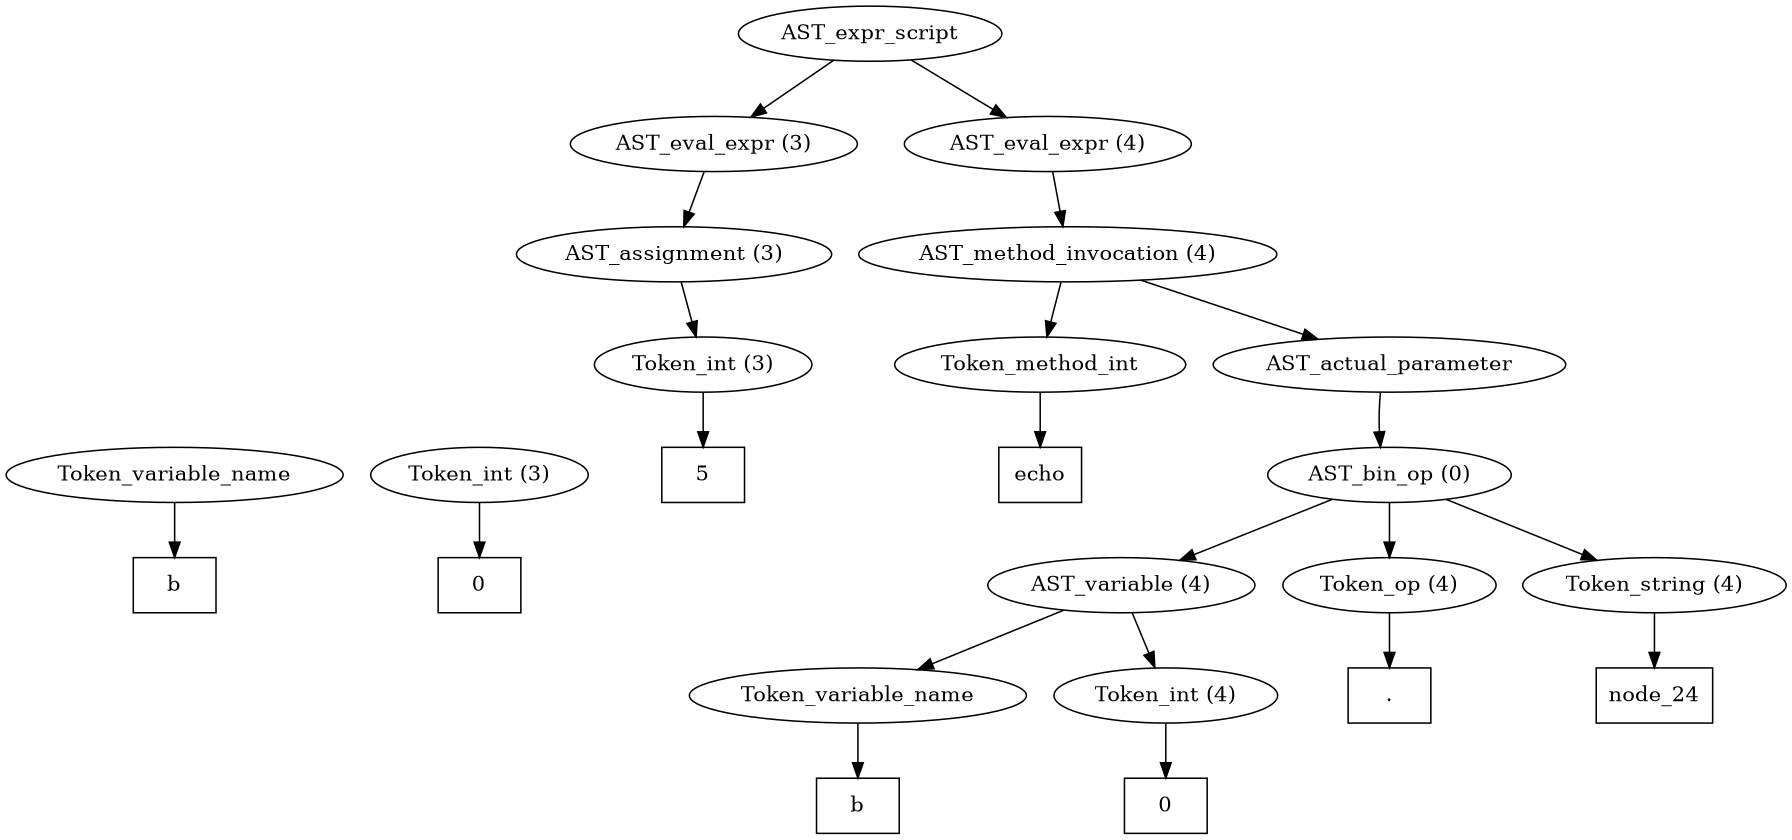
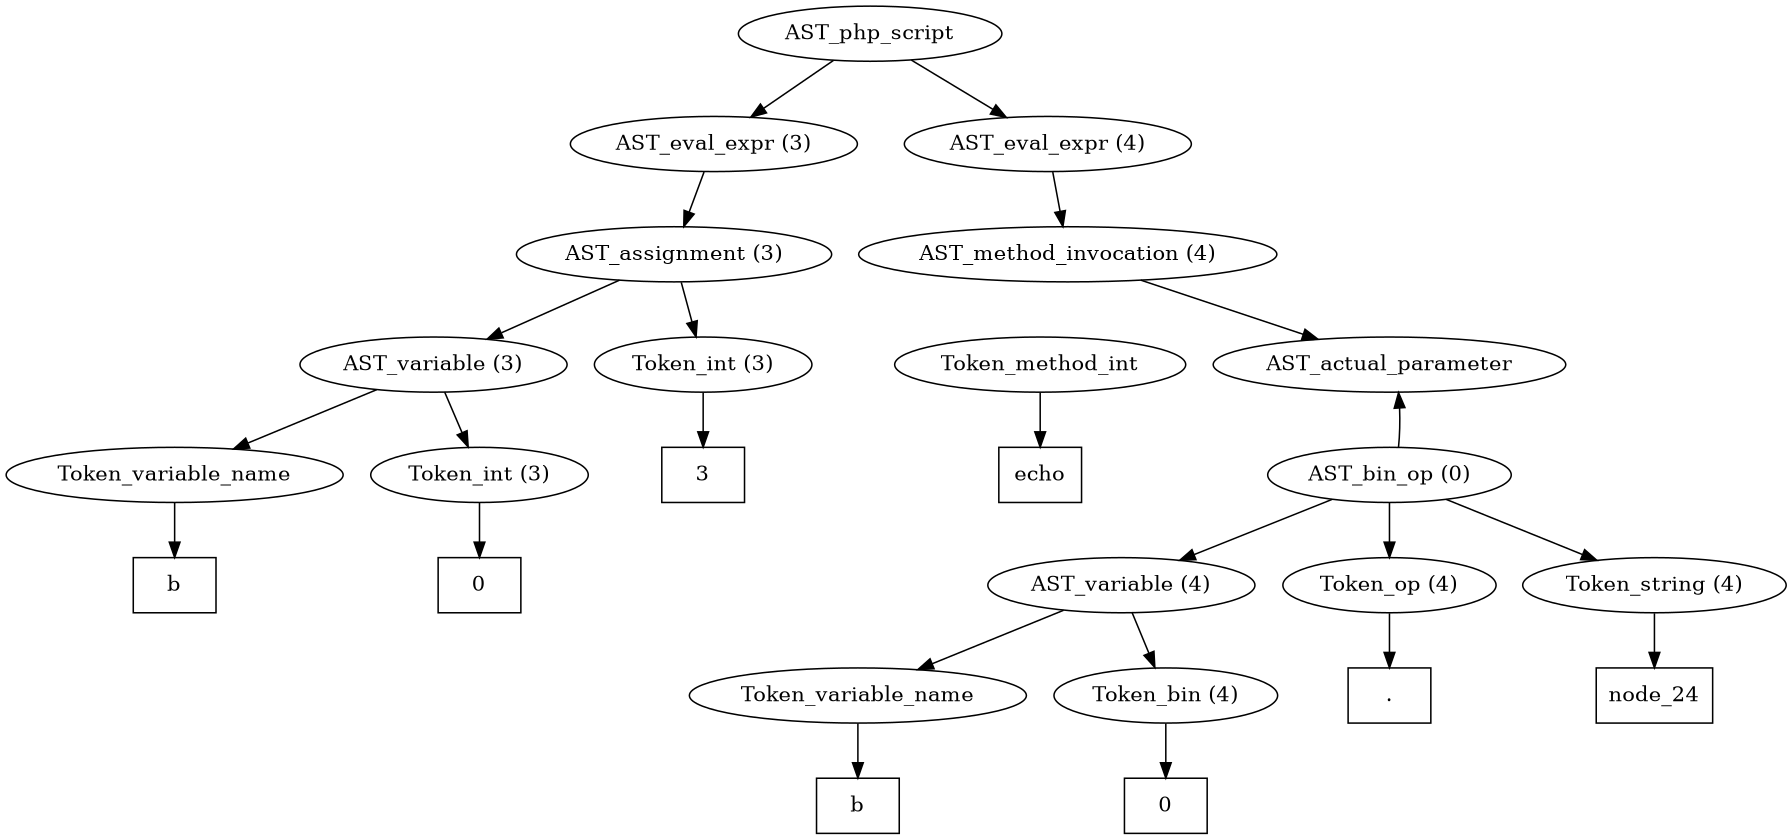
(870, 34) -> (870, 34)
(1056, 302) -> none
none -> (434, 365)
(1379, 412) -> (1400, 428)
(703, 475) -> (703, 475)
(1166, 696) -> (1166, 696)
